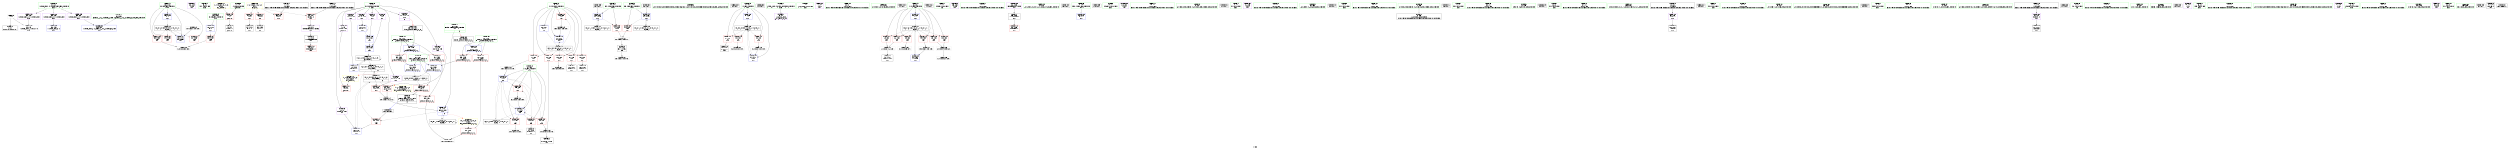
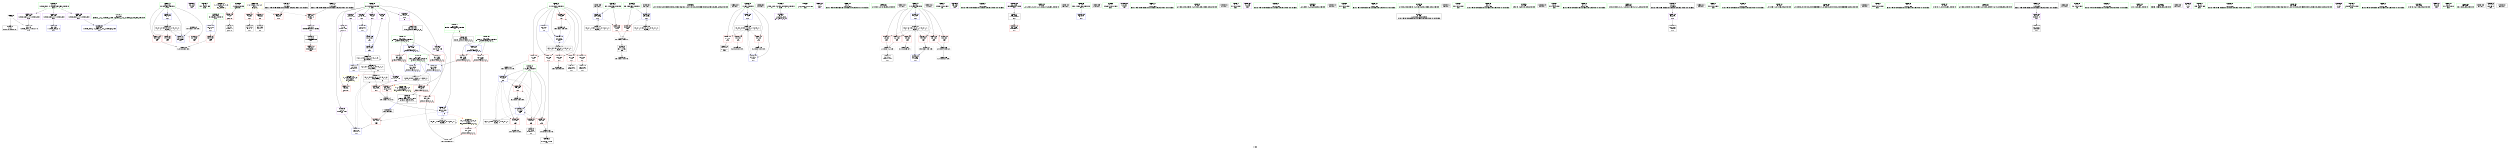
(2502, 6) -> (2502, 6)
